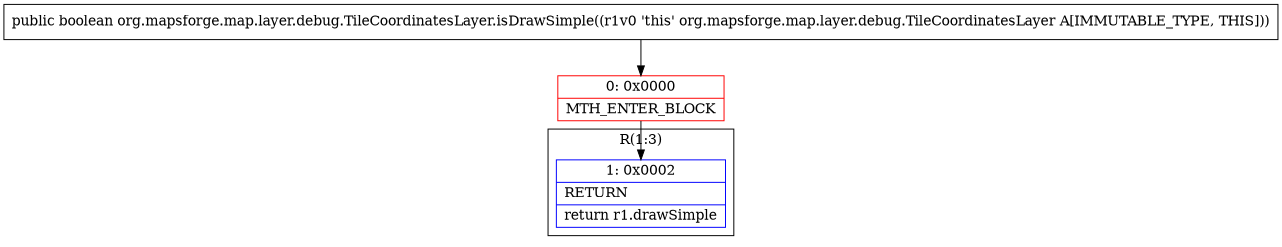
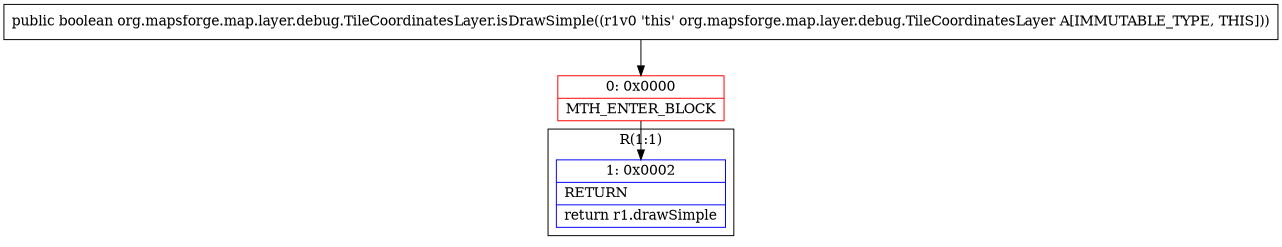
(641, 140) -> (641, 140)
